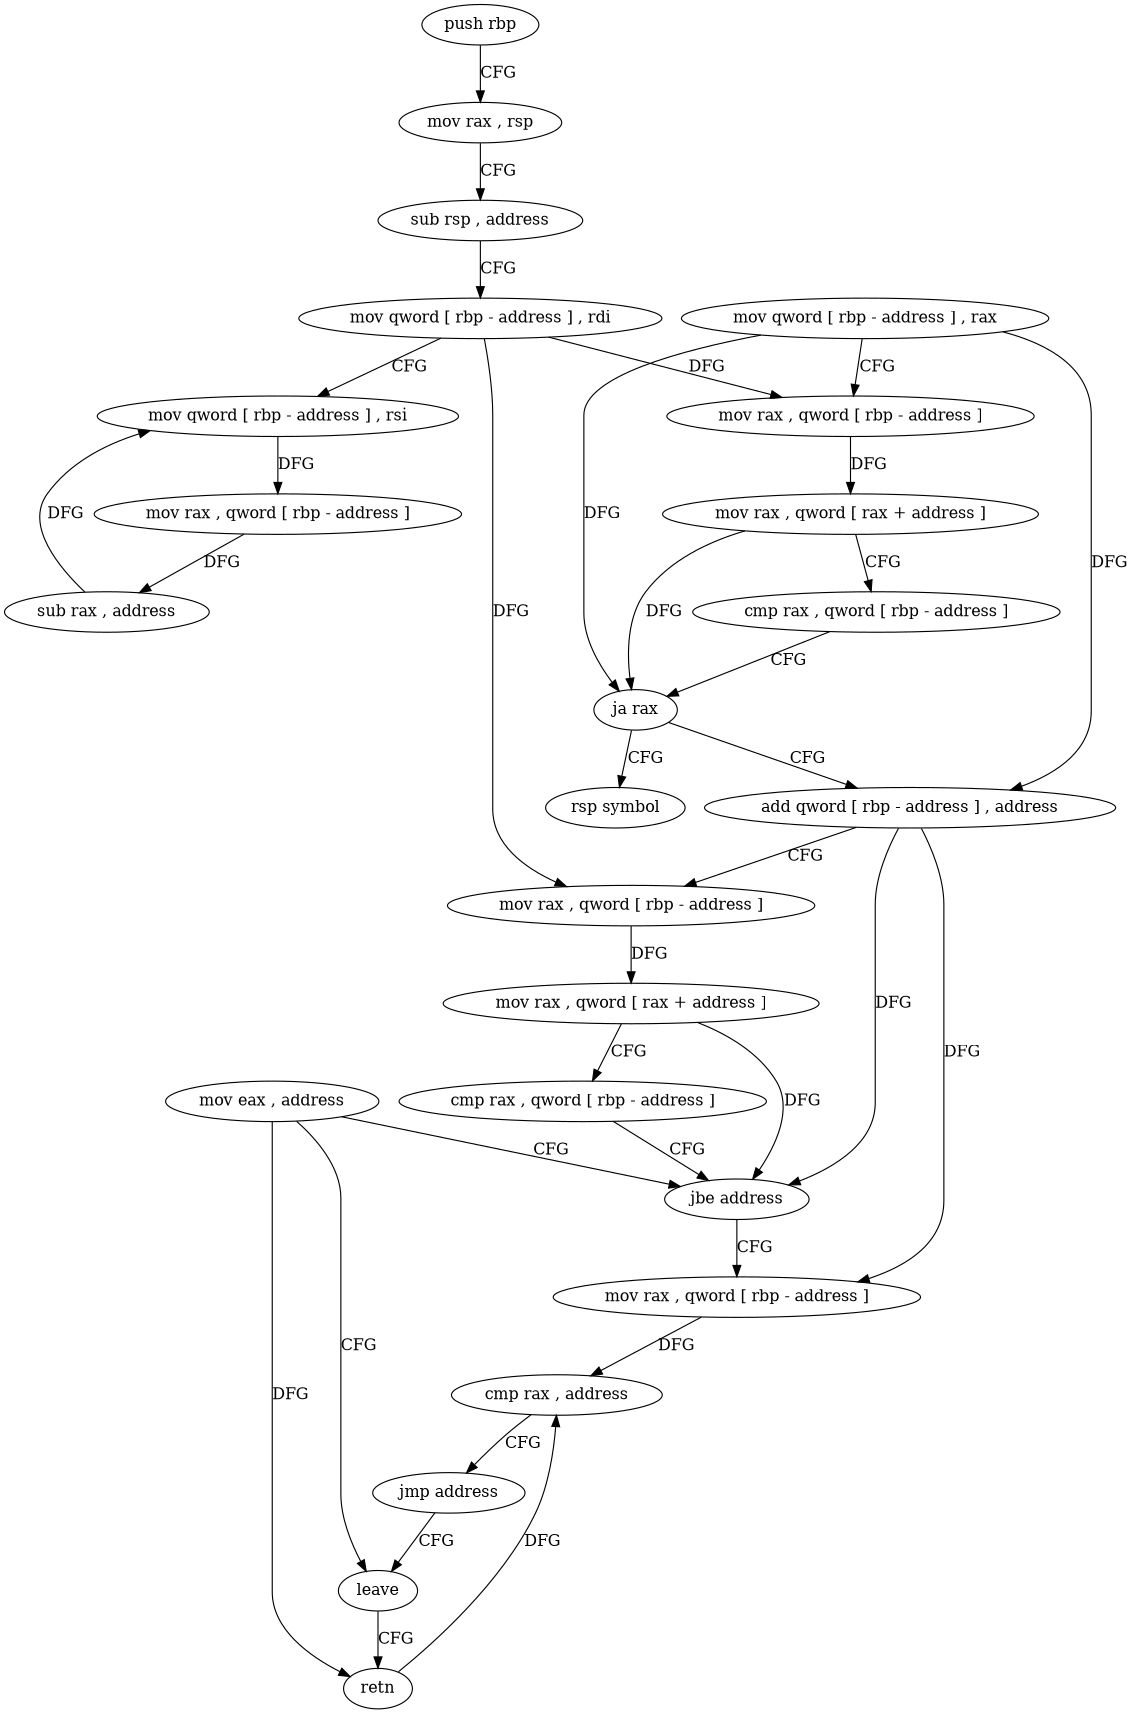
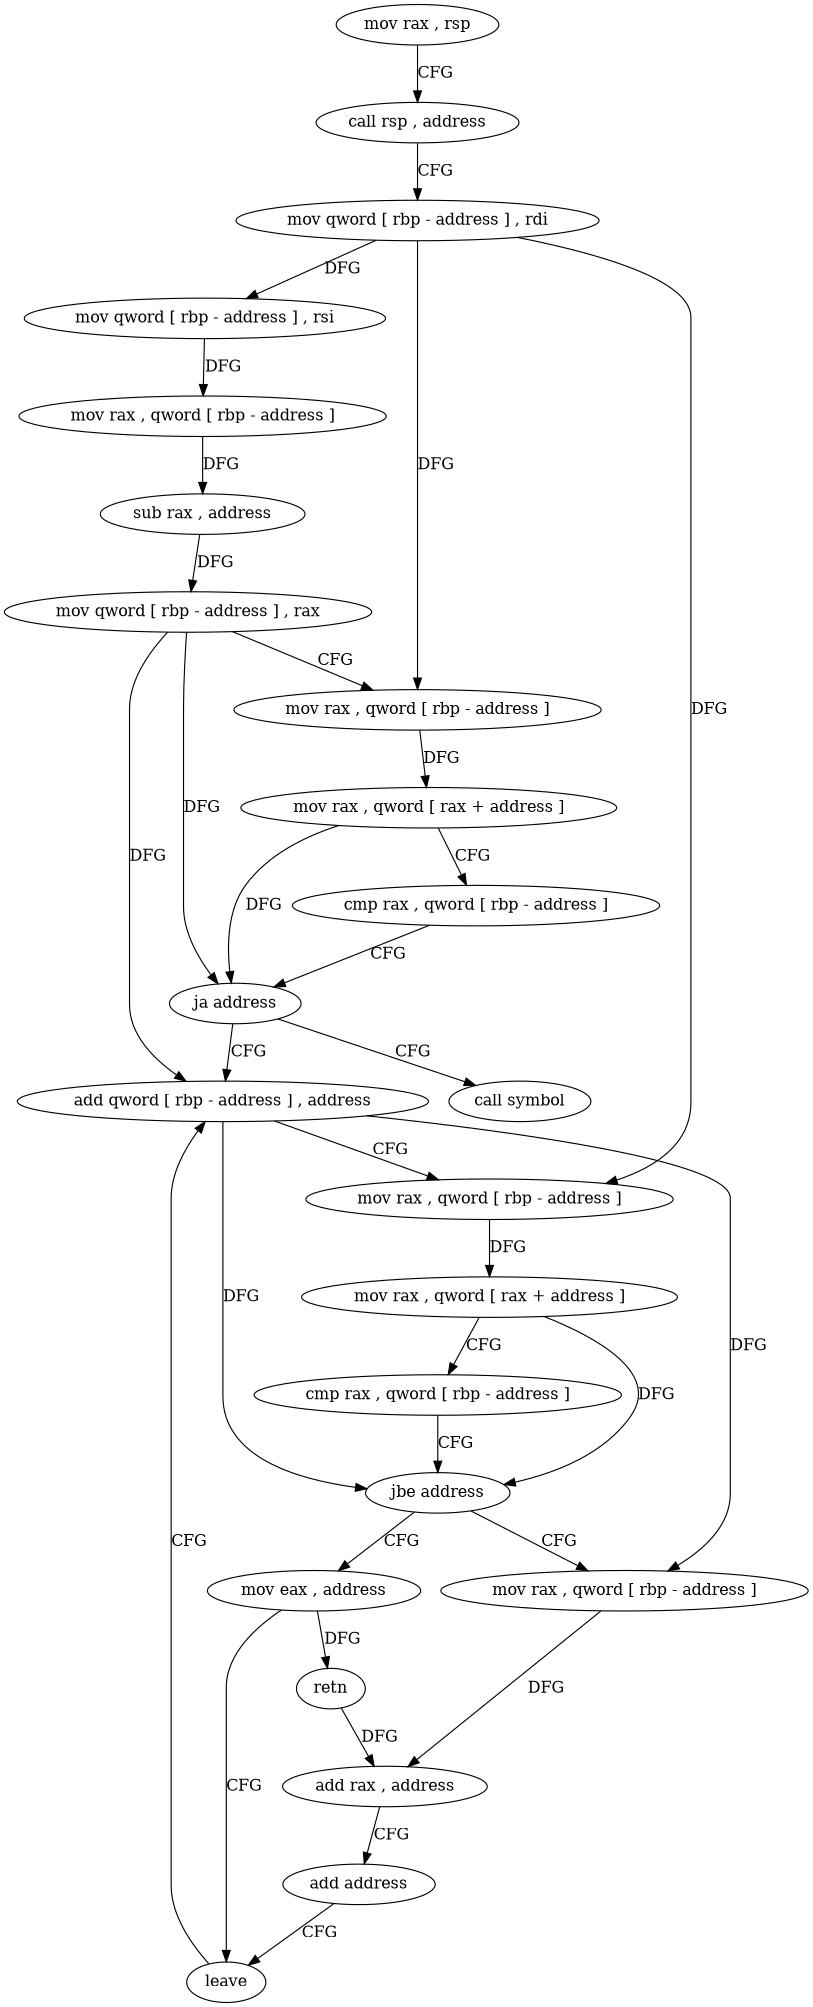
(480, 25) -> none
(480, 220) -> (418, 123)
(409, 367) -> (343, 269)
(47, 495) -> (196, 557)
(636, 710) -> (235, 1004)
(615, 808) -> (520, 1101)
(505, 1150) -> (381, 1538)
(557, 1395) -> (385, 1786)
(449, 1493) -> (359, 1884)
(378, 1634) -> (171, 1549)
